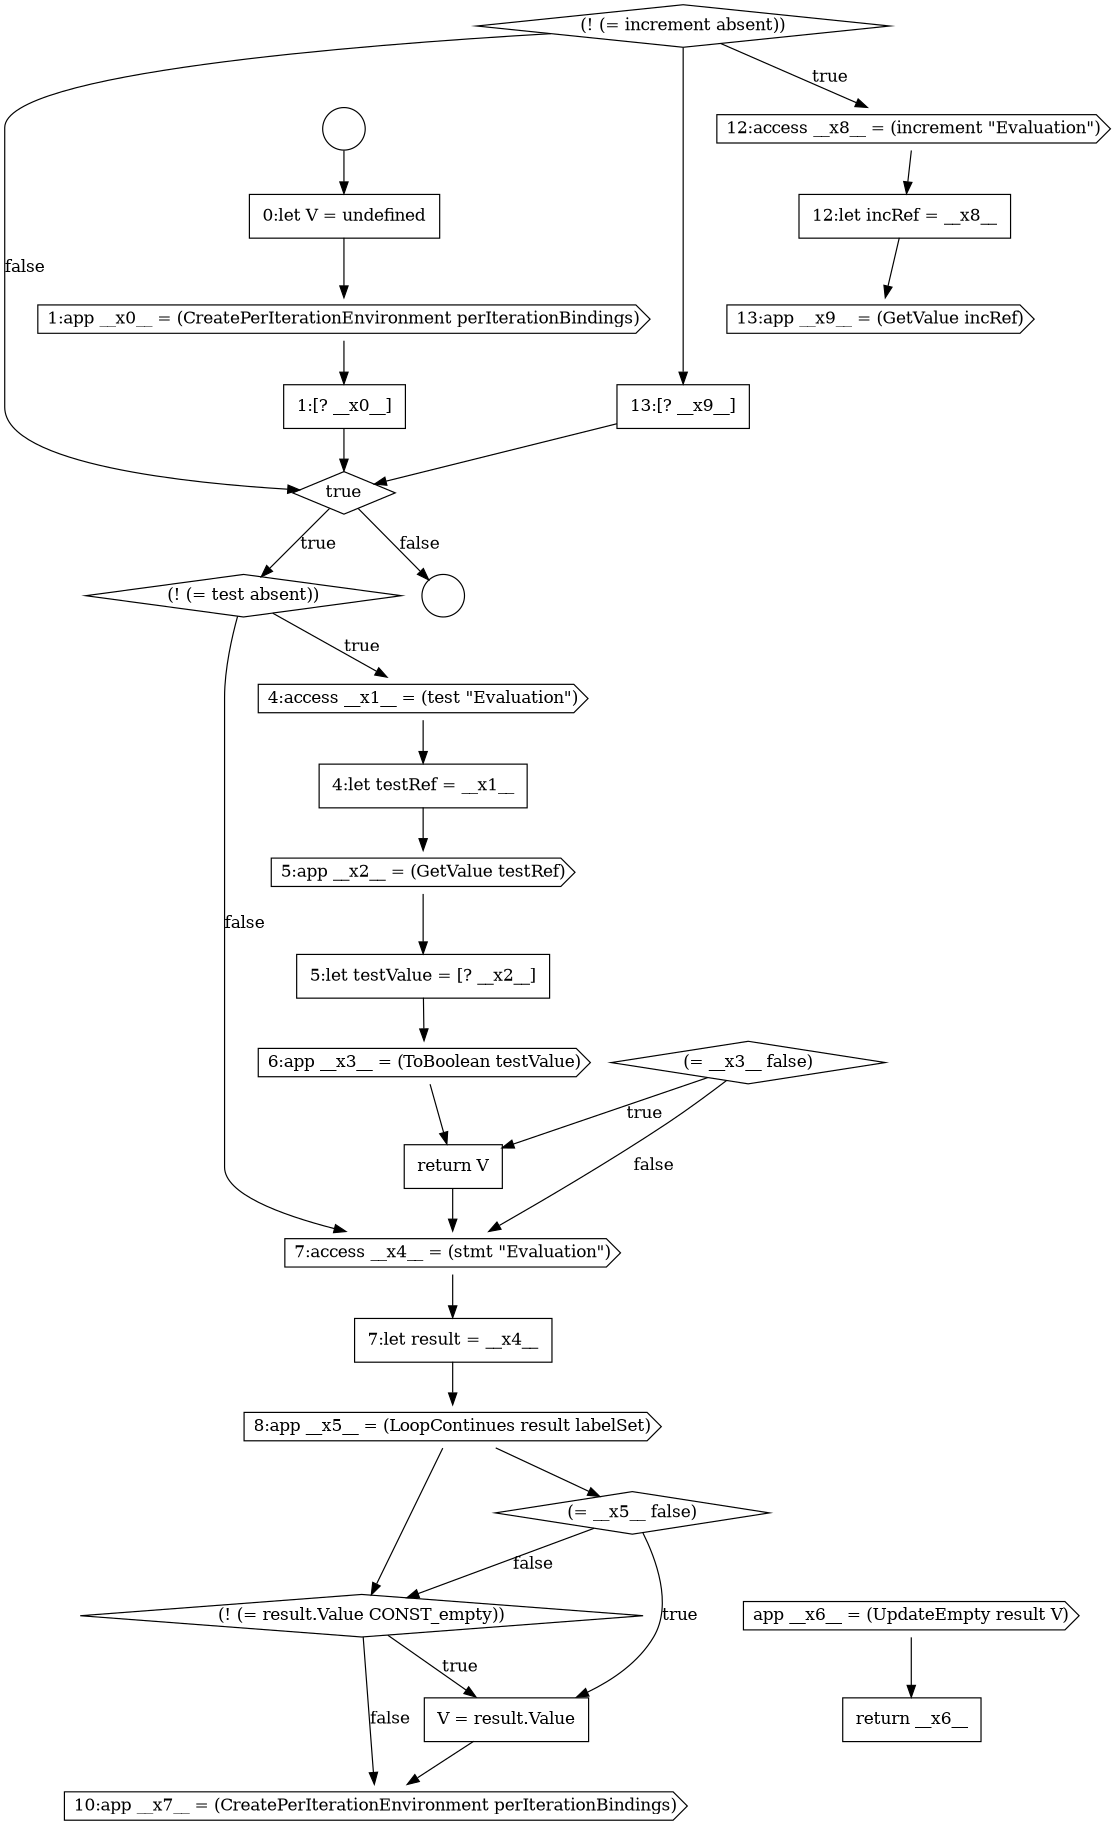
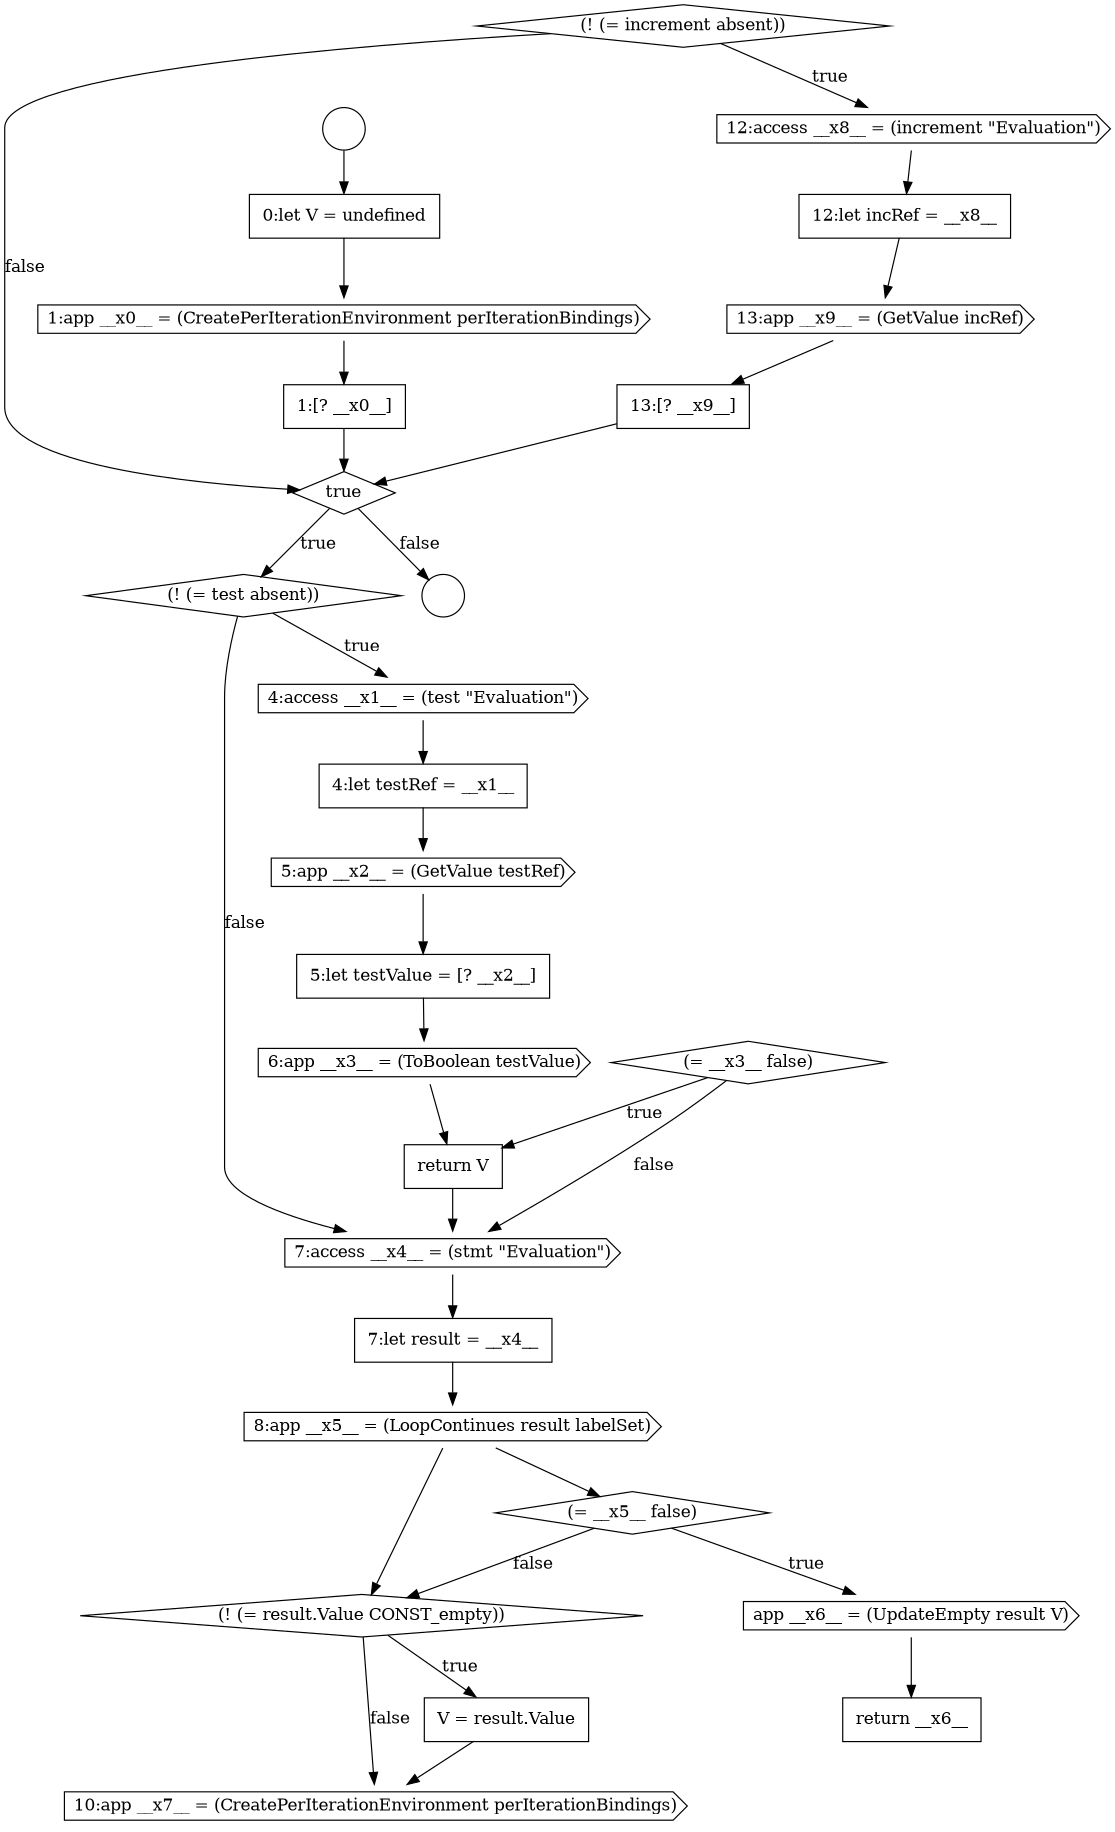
(683, 210) -> (788, 360)
(658, 1627) -> (758, 1559)
